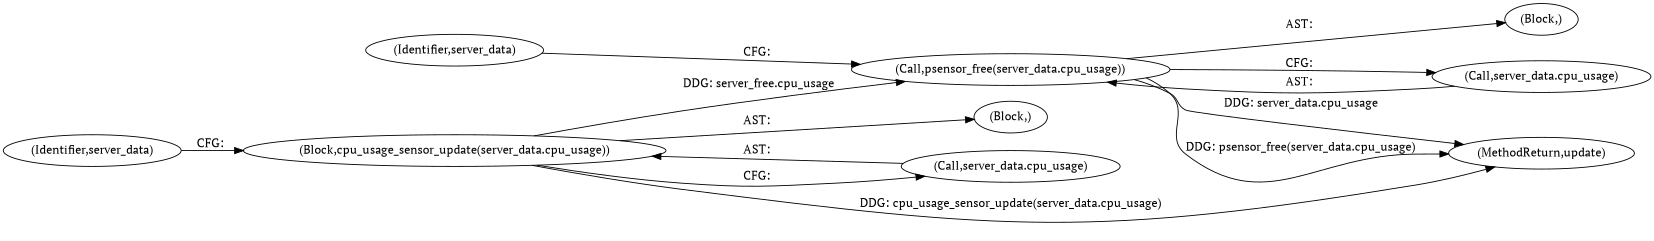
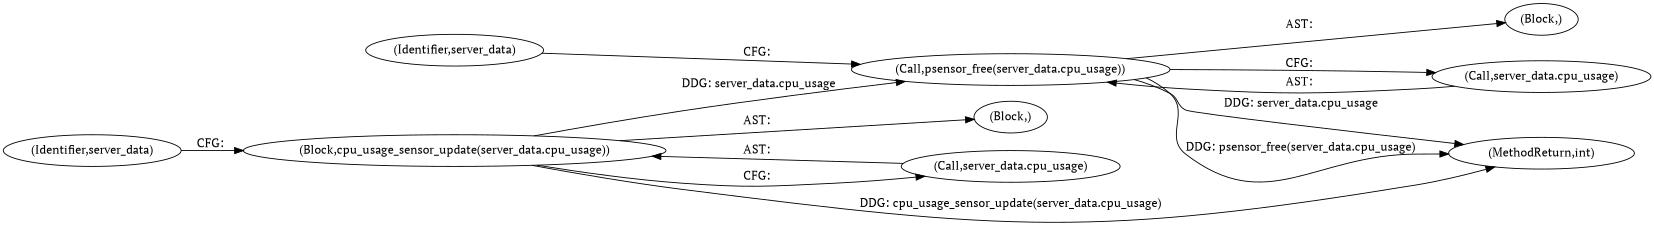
(759, 84) -> (759, 84)
(1542, 153) -> (1542, 153)
